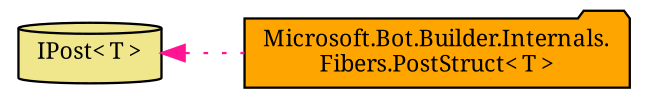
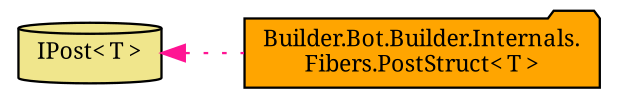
(437, 53) -> (422, 53)
